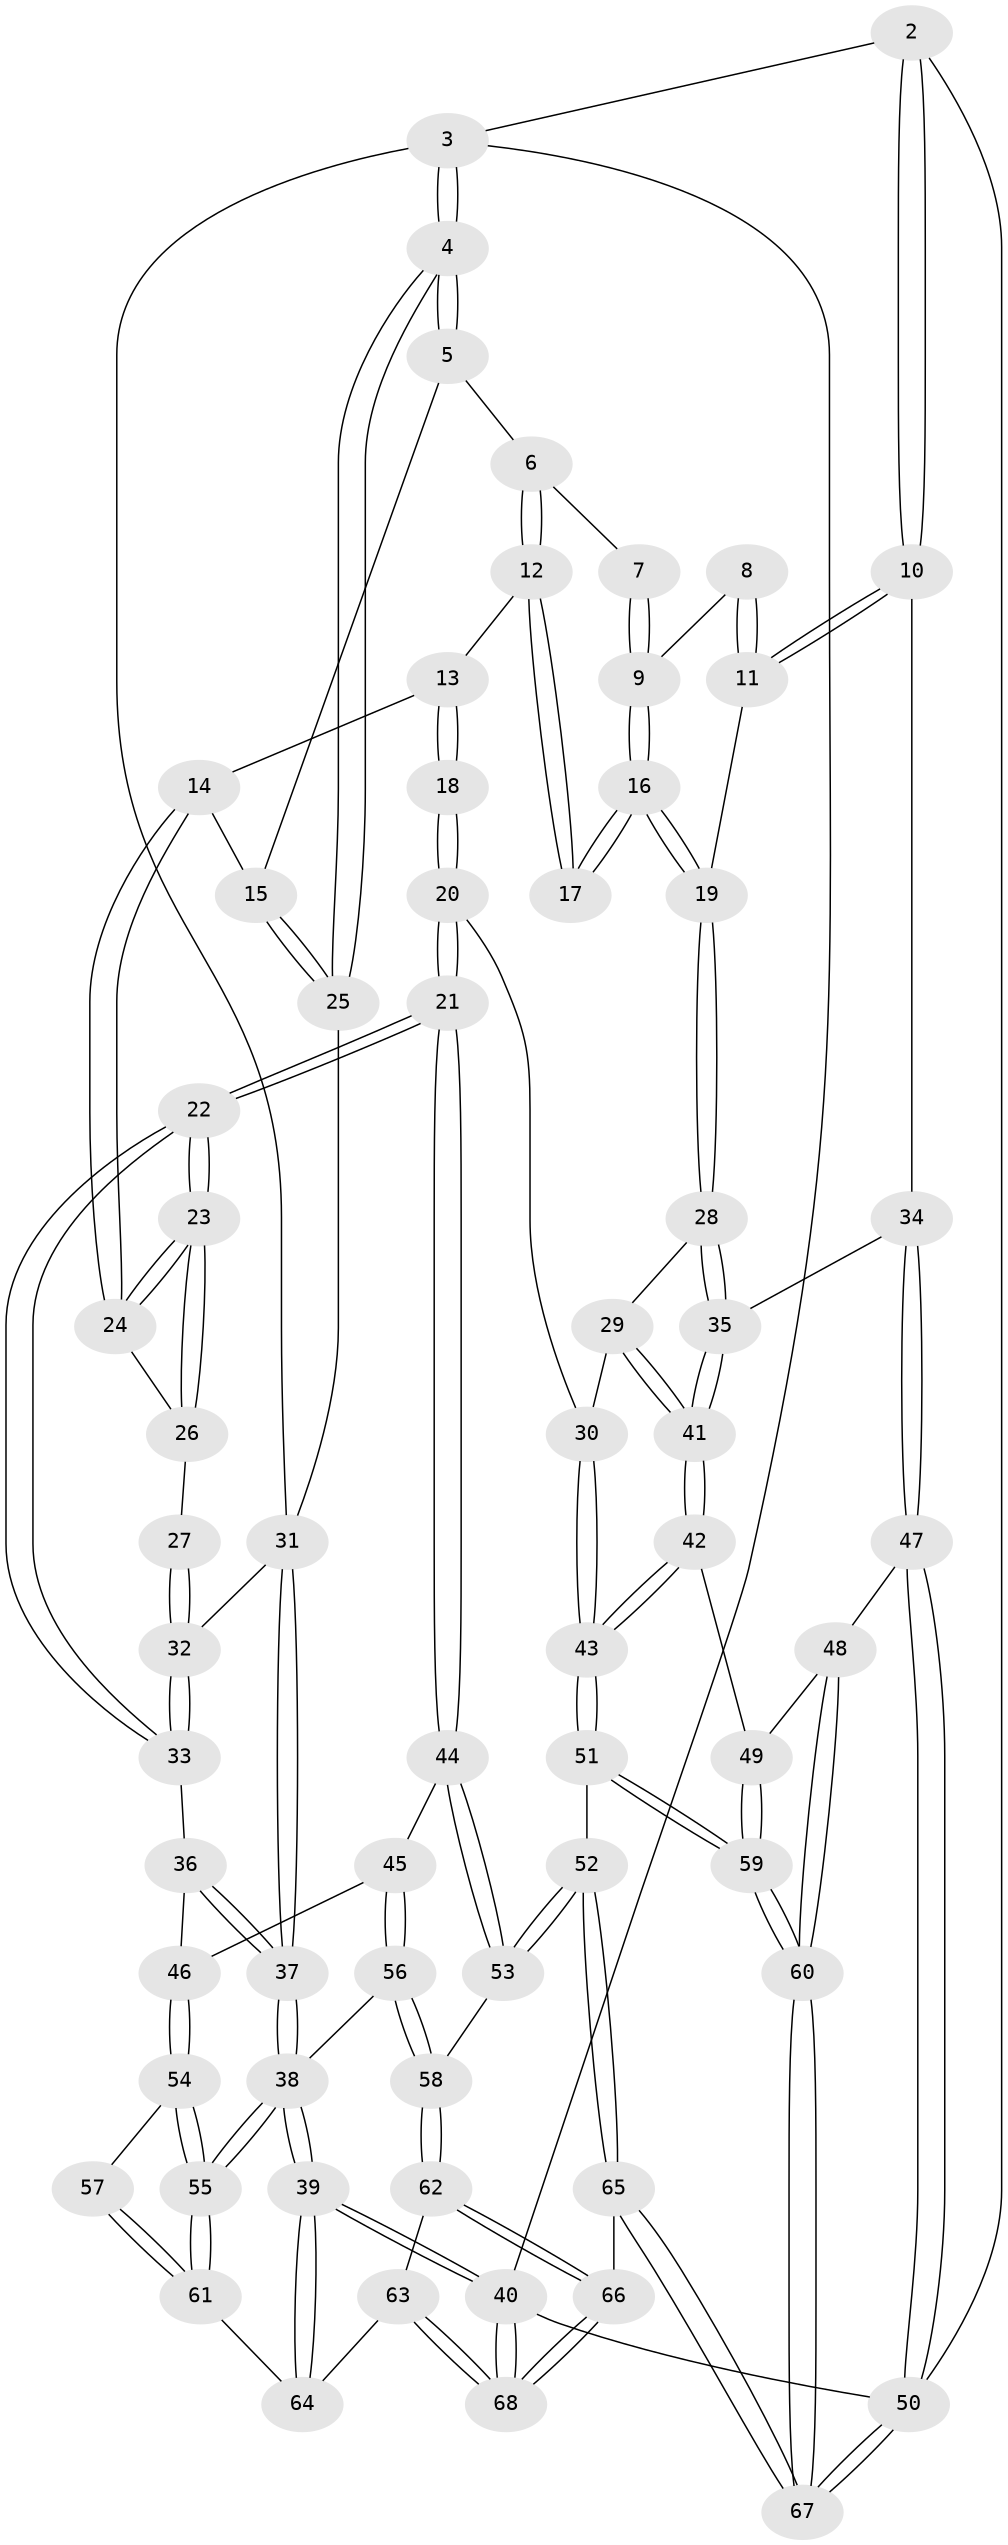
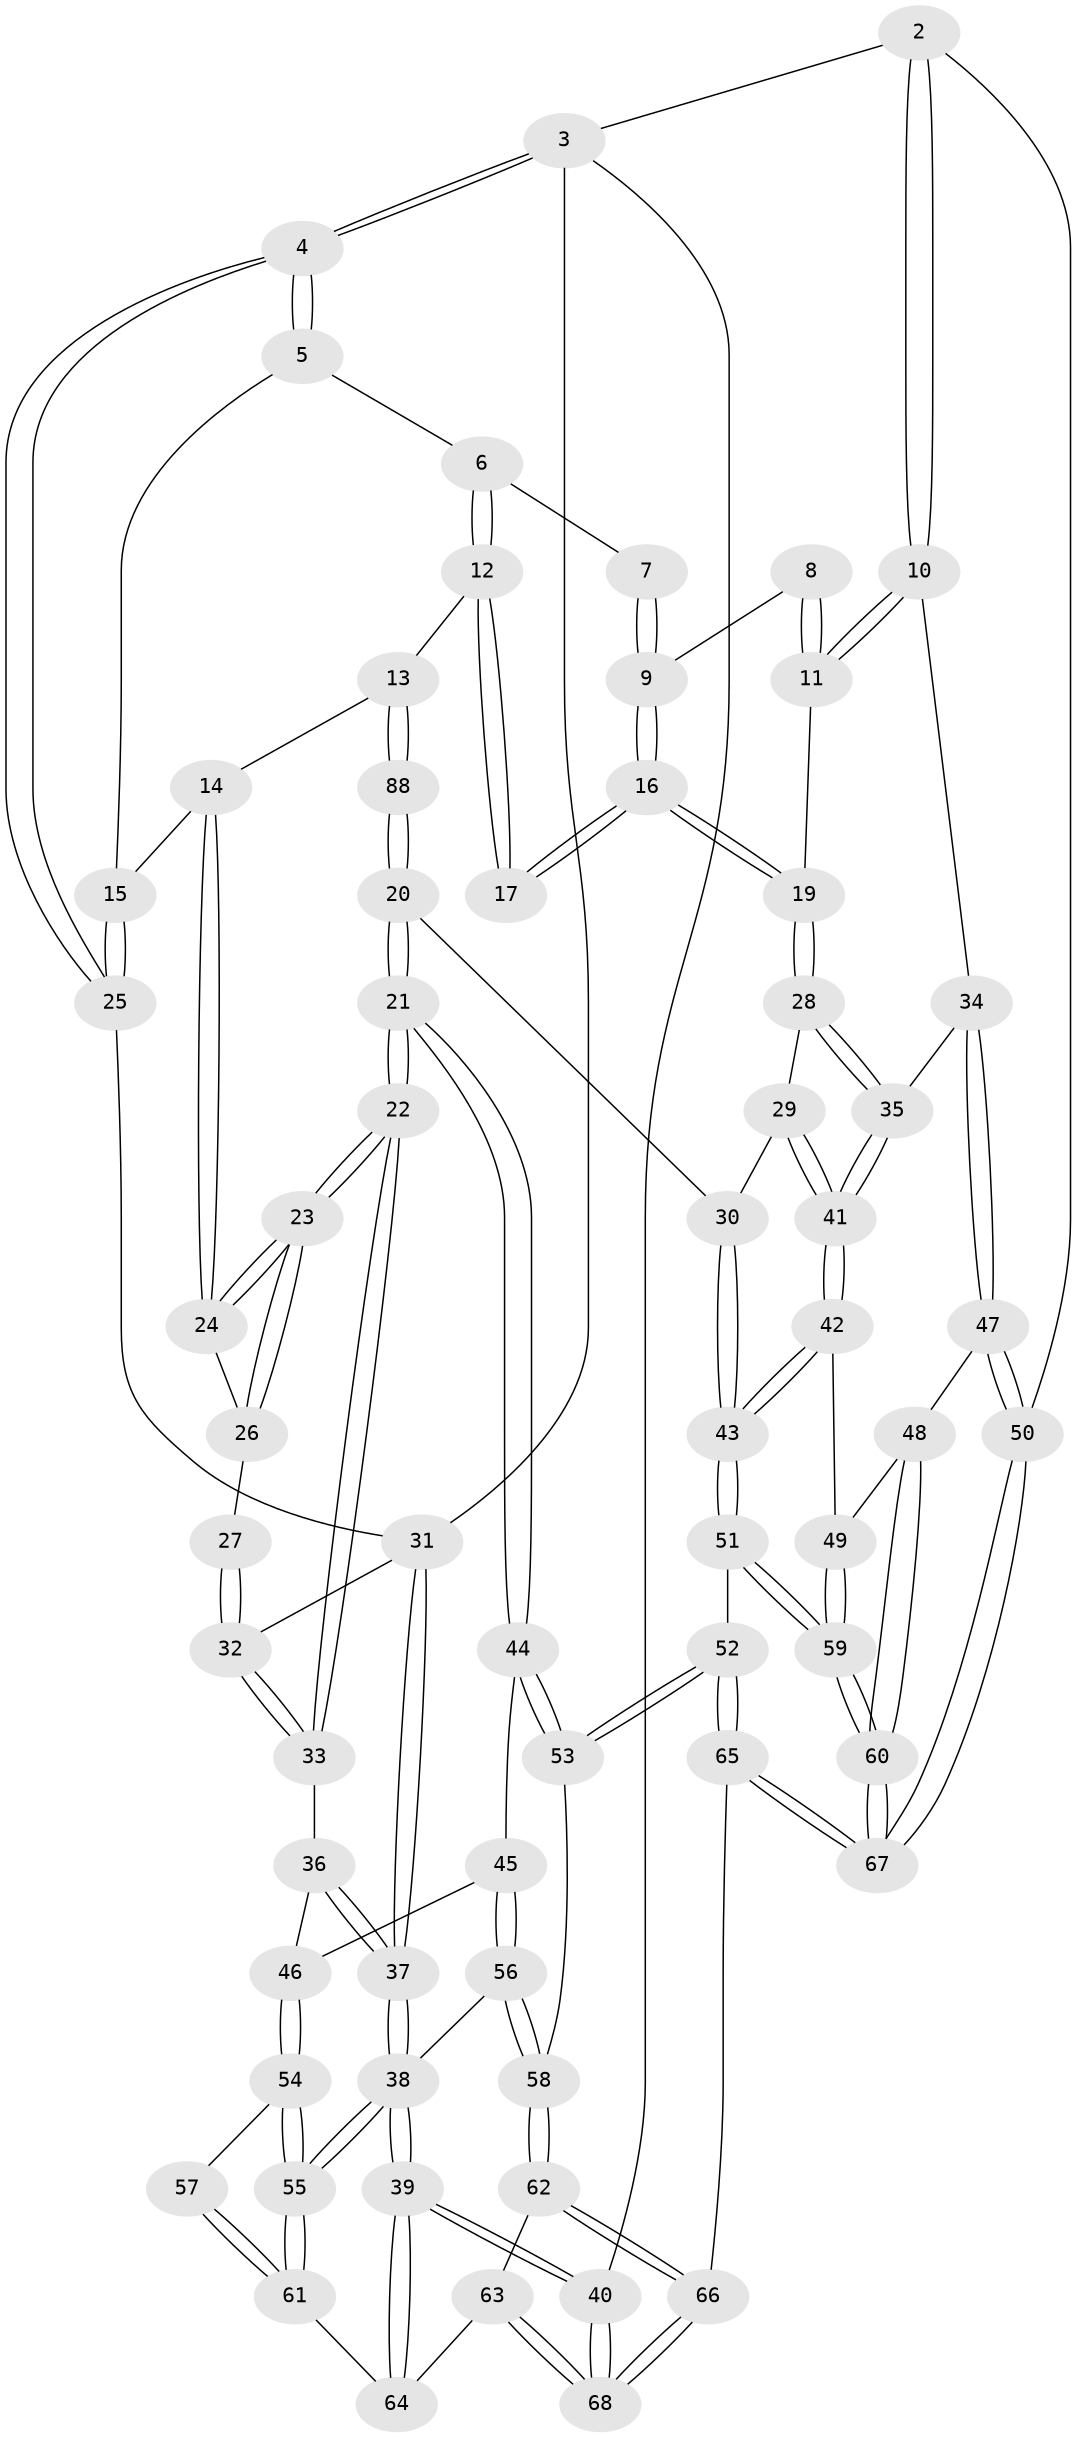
(448, 788) -> (398, 788)
(693, 2362) -> none
